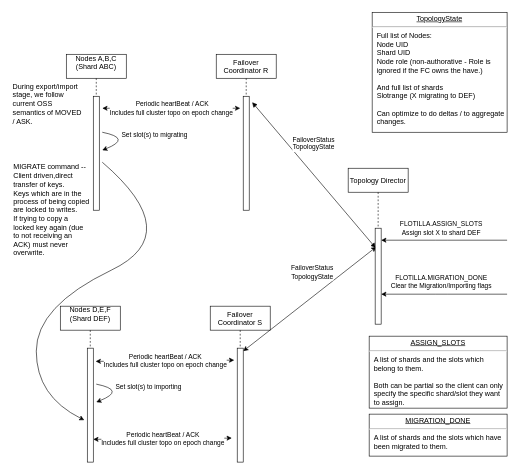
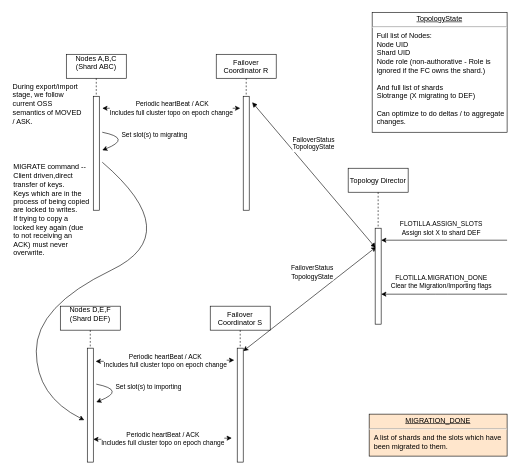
(440, 56) -> (440, 56)
(438, 372) -> none
(438, 435) -> (438, 435)
